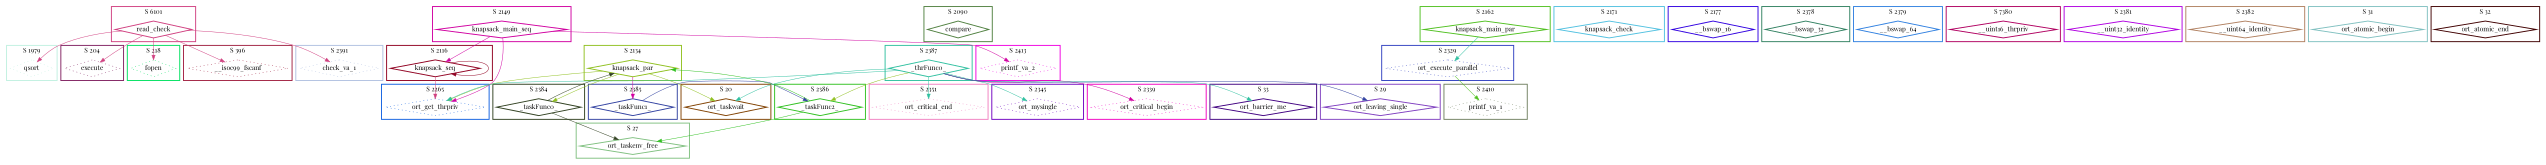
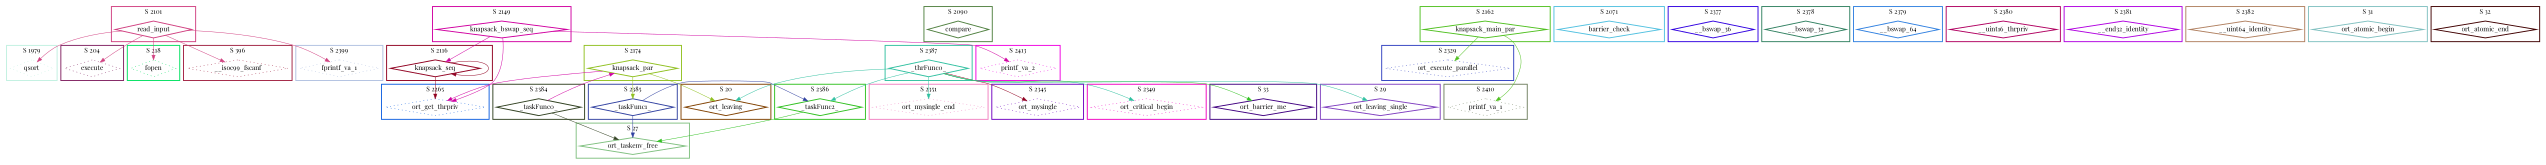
(154, 12) -> (154, 12)
(1609, 12) -> (1609, 12)
(1713, 12) -> (1713, 12)
(2003, 12) -> (2003, 12)
(154, 29) -> (154, 29)
(502, 29) -> (502, 29)
(1609, 29) -> (1609, 29)
(1713, 29) -> (1713, 29)
(2123, 29) -> (2123, 29)
(1467, 48) -> (1467, 48)
(339, 51) -> (339, 51)
(633, 51) -> (633, 51)
(339, 68) -> (339, 68)
(731, 75) -> none
(764, 77) -> none
(526, 79) -> (526, 79)
(877, 81) -> (877, 81)
(1038, 81) -> (1038, 81)
(1217, 81) -> (1217, 81)
(1097, 82) -> (1097, 82)
(435, 87) -> (435, 87)
(575, 87) -> (575, 87)
(633, 87) -> (633, 87)
(1466, 87) -> (1520, 67)
(581, 88) -> none
(999, 88) -> (999, 88)
(1147, 90) -> (1147, 90)
(726, 107) -> (726, 107)
(929, 107) -> (929, 107)
none -> (633, 126)
